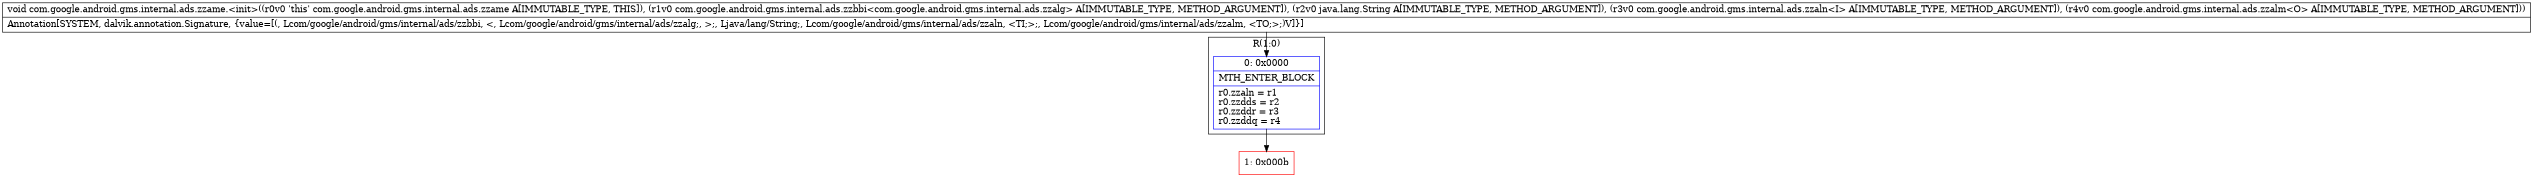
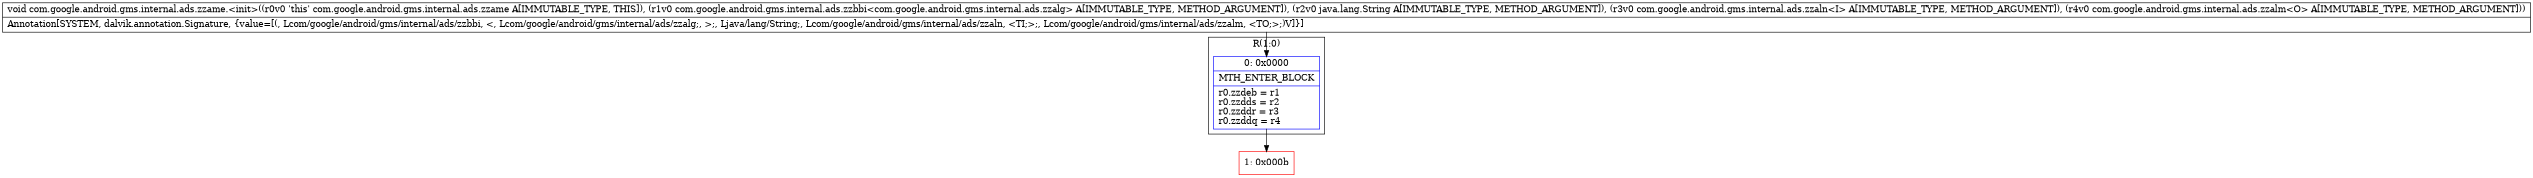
(1248, 93) -> (1249, 93)
